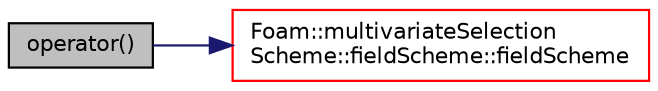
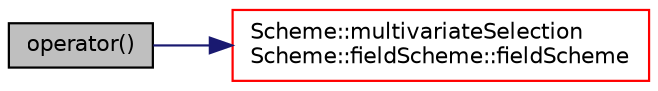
(441, 45) -> (441, 45)
